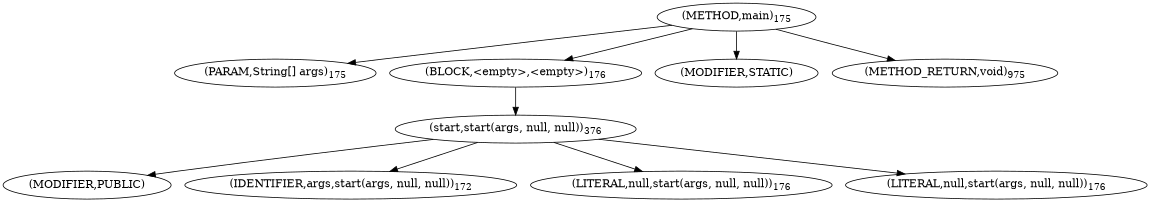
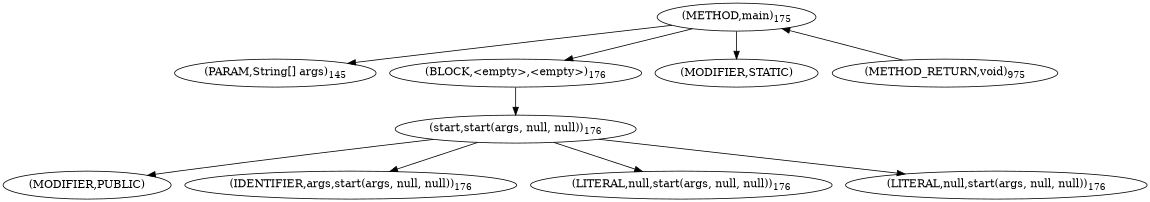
(832, 44) -> (846, 45)
(338, 72) -> (338, 72)
(593, 128) -> (593, 128)
(463, 184) -> (463, 184)
